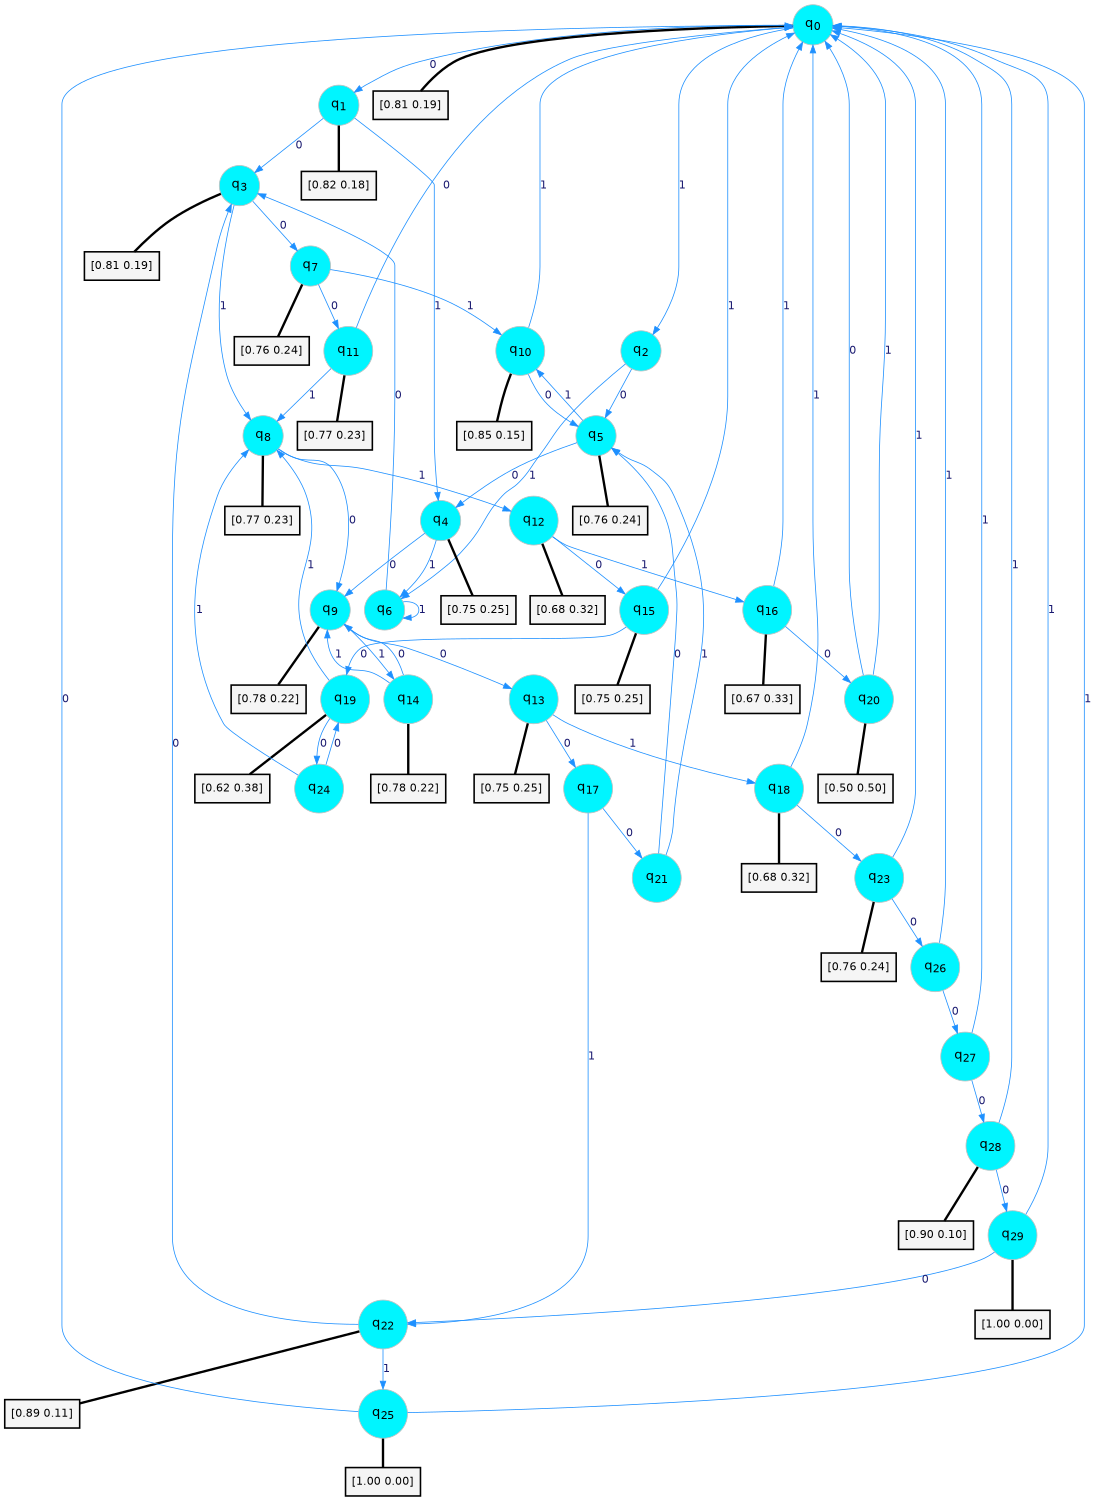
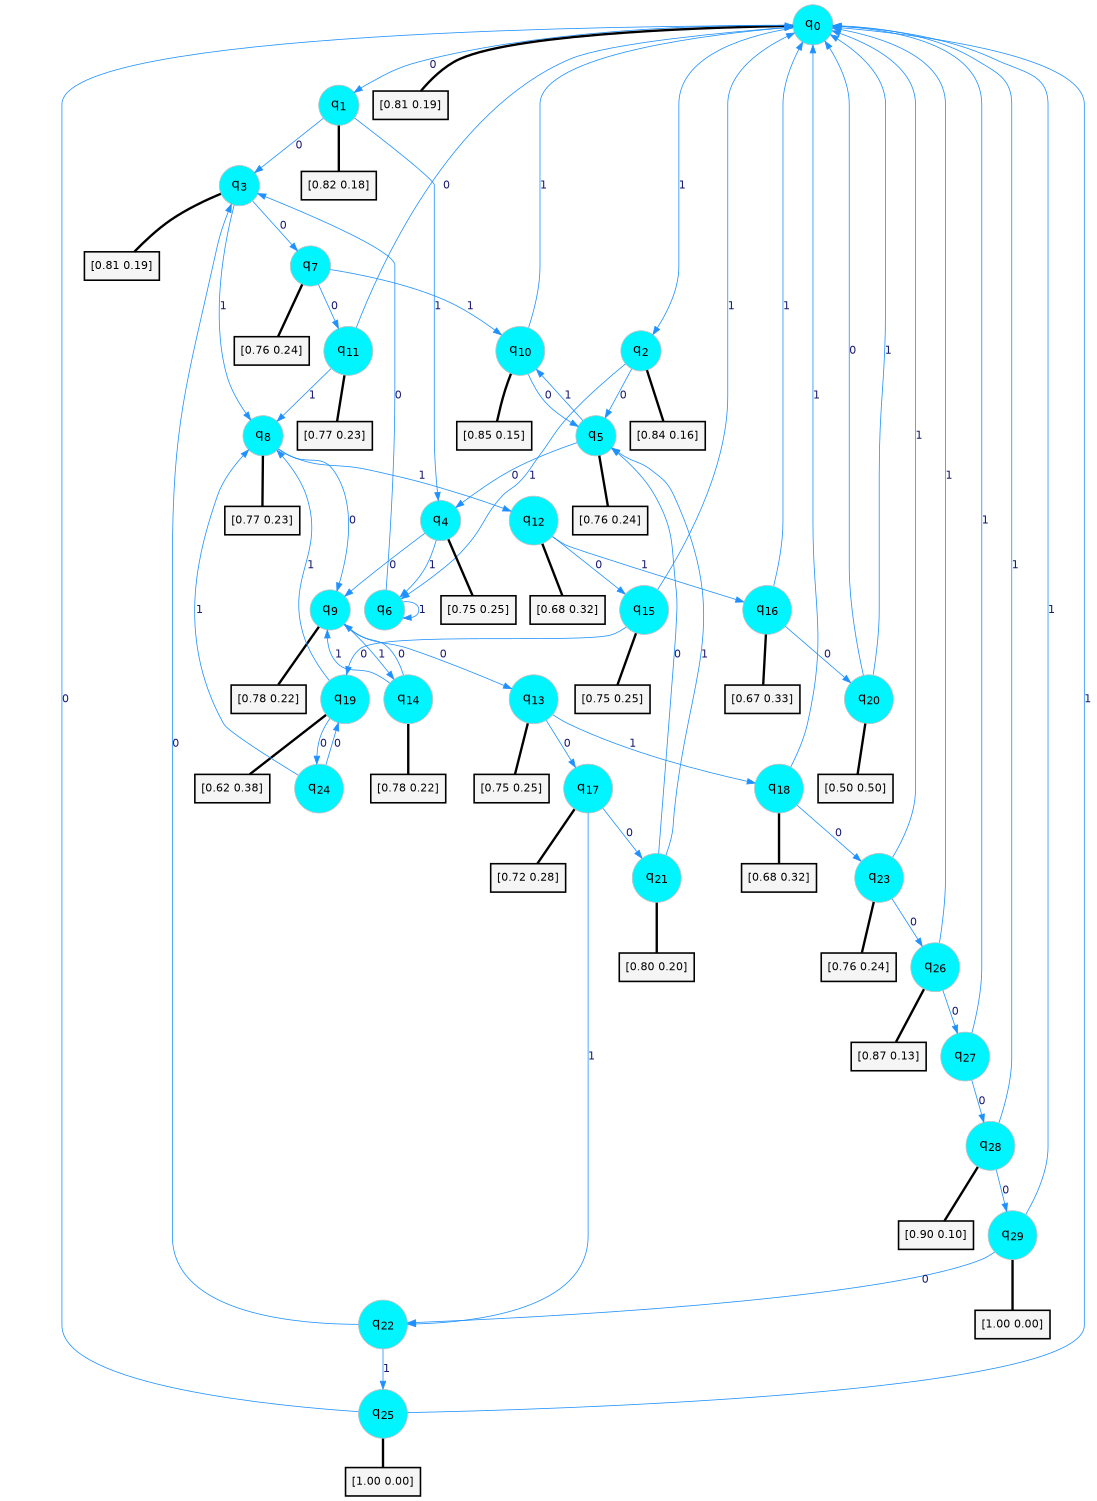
none -> (668, 436)
none -> (528, 878)
none -> (657, 967)
none -> (889, 1057)
(42, 1414) -> none
